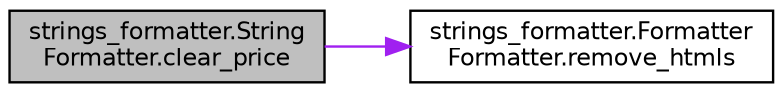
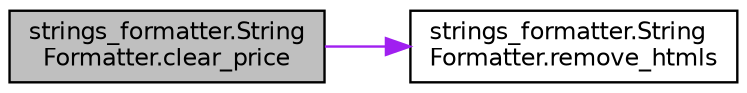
(592, 47) -> (574, 47)
